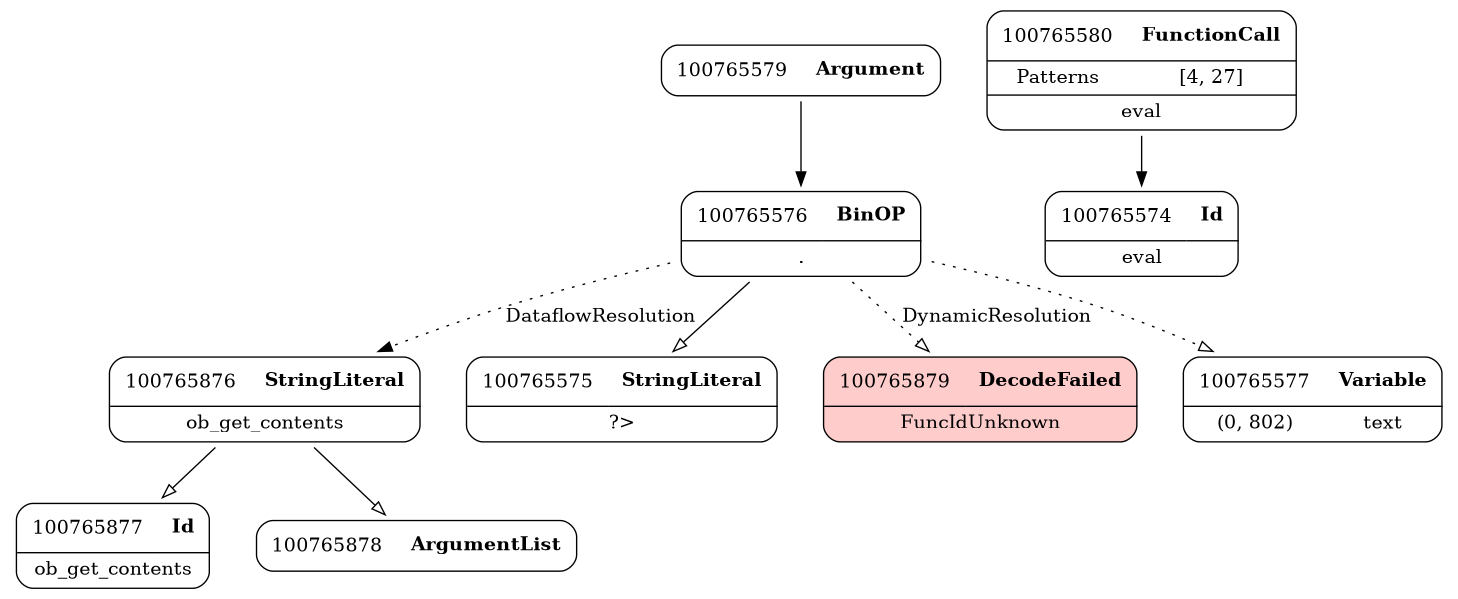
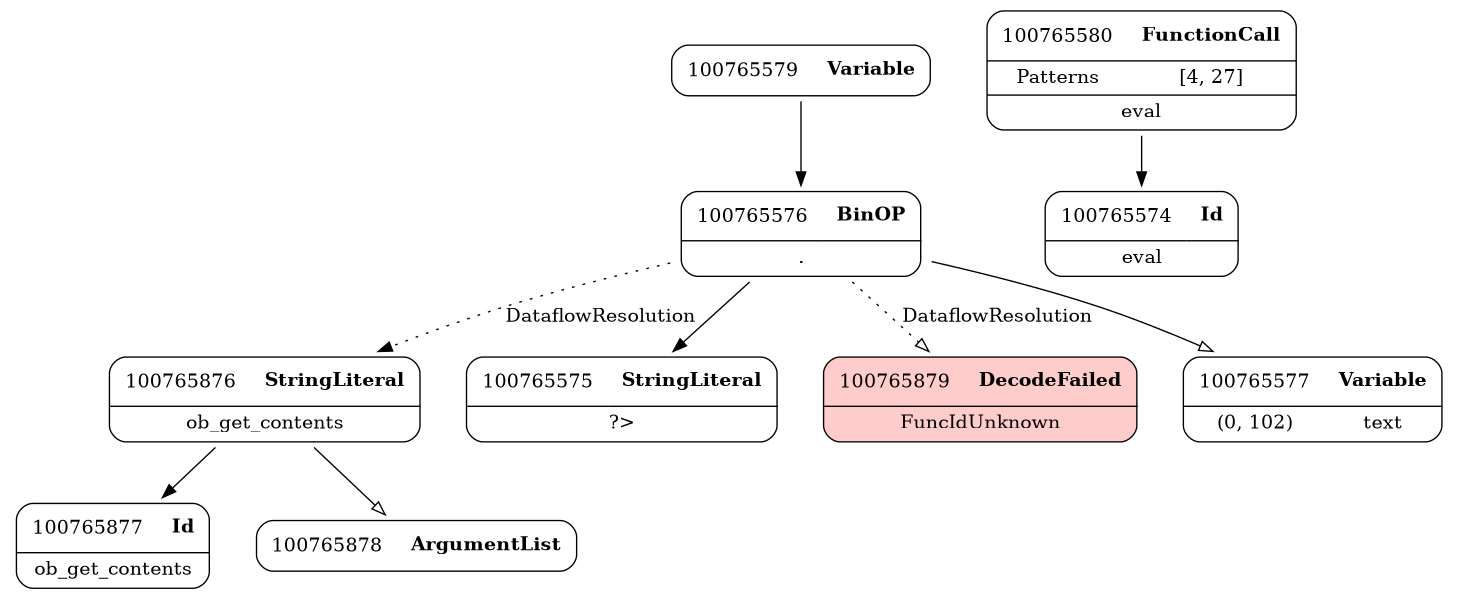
(871, 69) -> (871, 69)
(1068, 297) -> (1068, 297)
(717, 312) -> (717, 312)
(997, 317) -> (997, 317)
(1255, 423) -> (1255, 423)
(194, 468) -> (194, 468)
